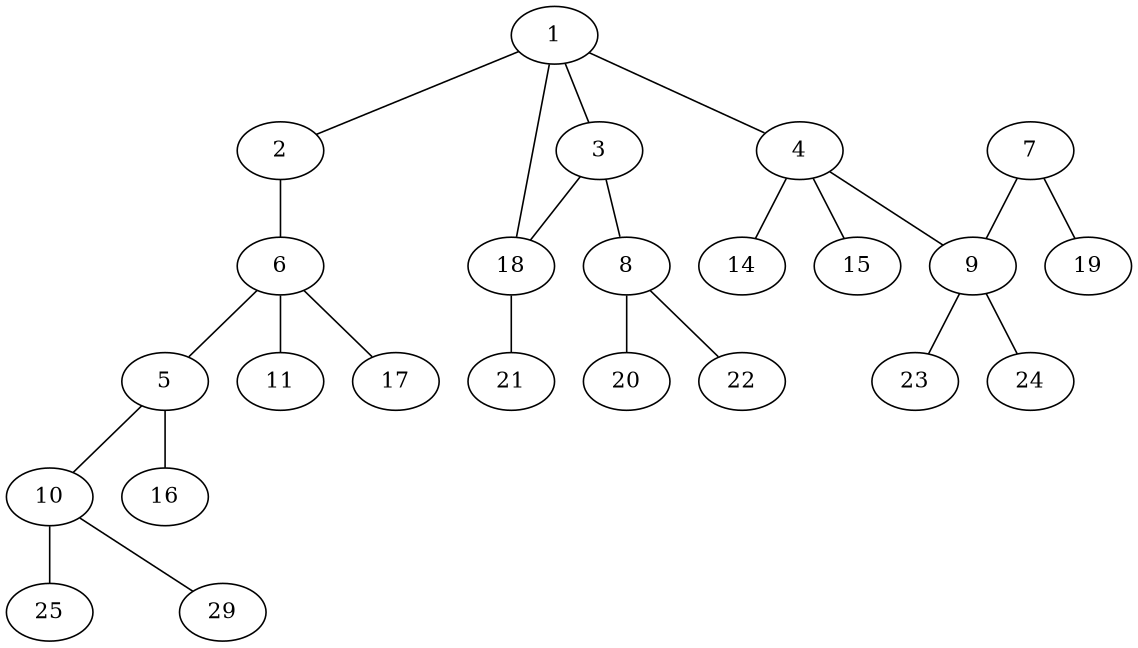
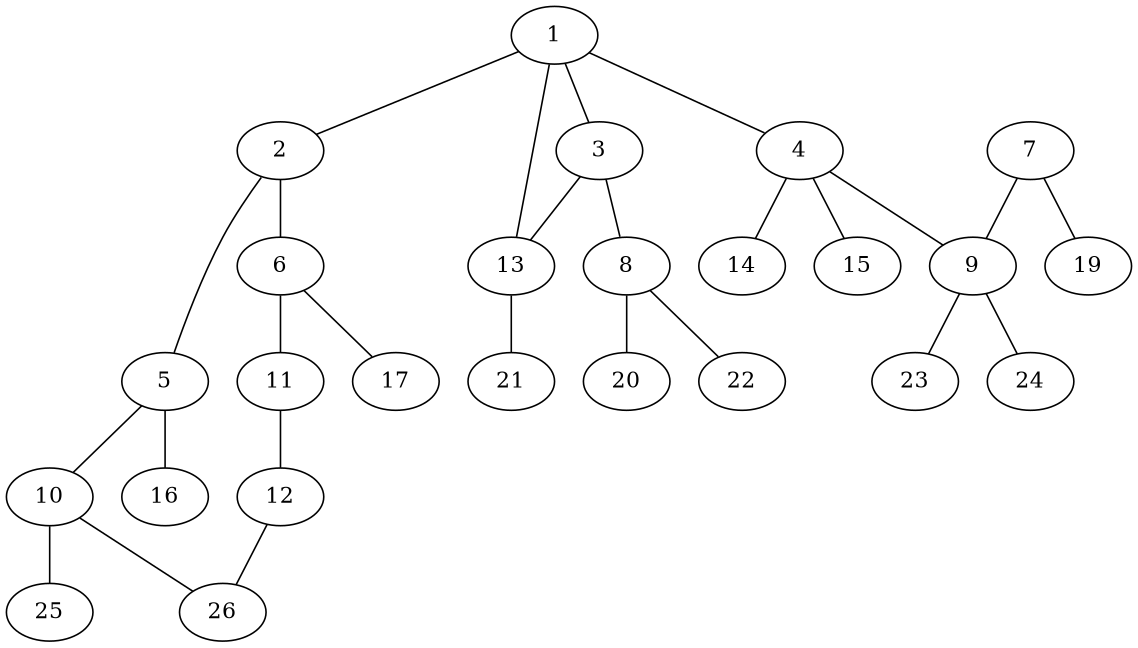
(511, 266) -> (511, 266)
(223, 324) -> (211, 262)
none -> (280, 497)
(223, 612) -> (223, 612)
